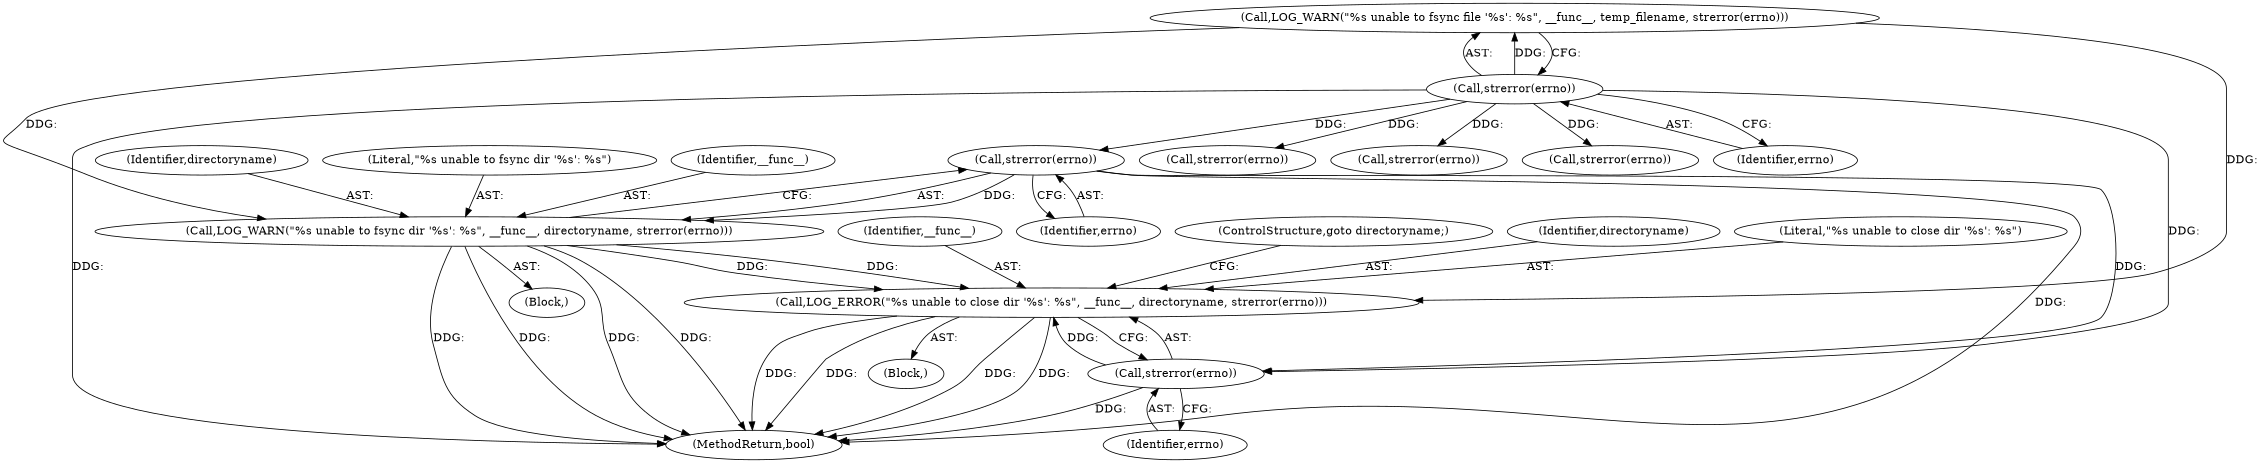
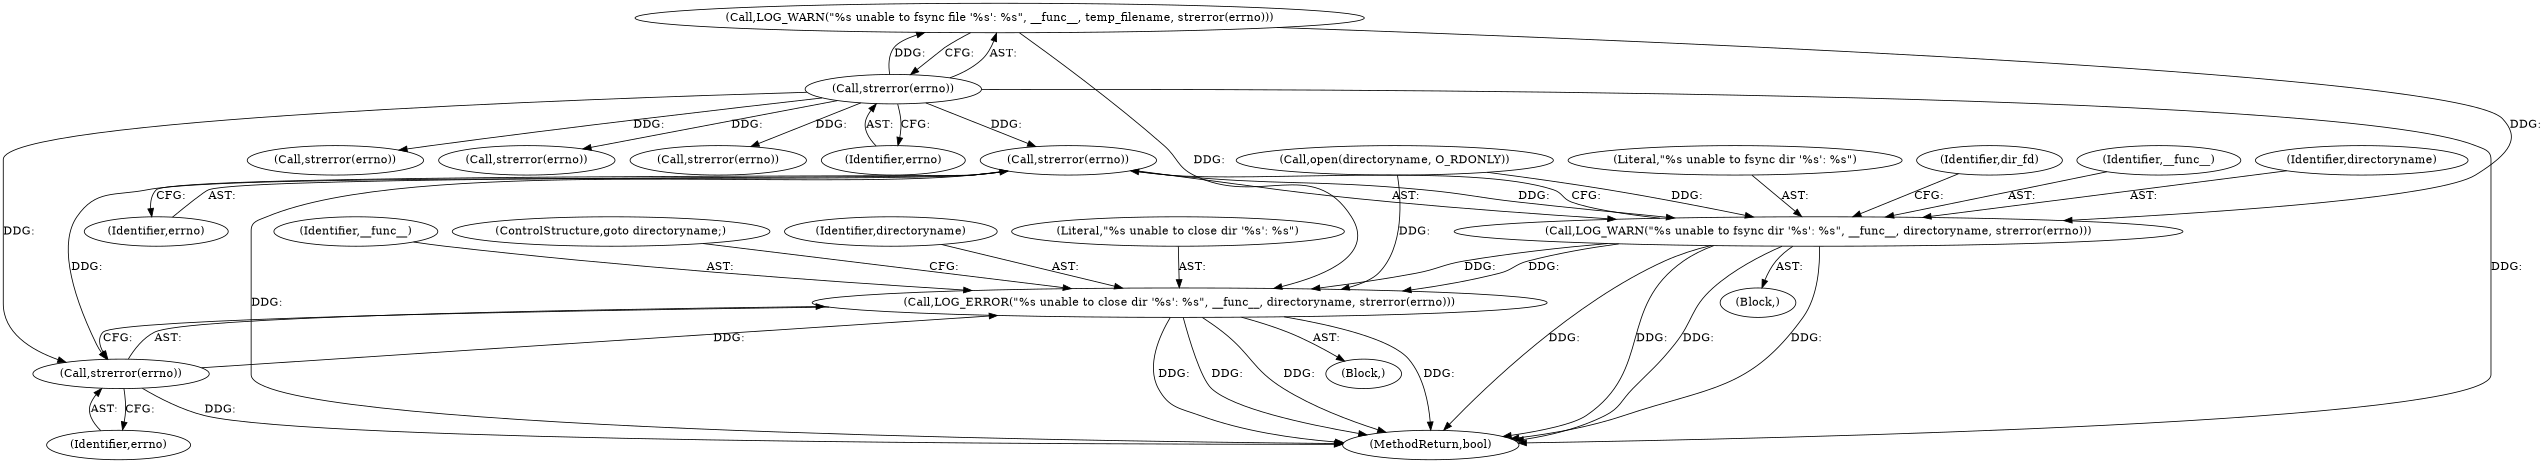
none -> (1395, 160)
none -> (1990, 160)
